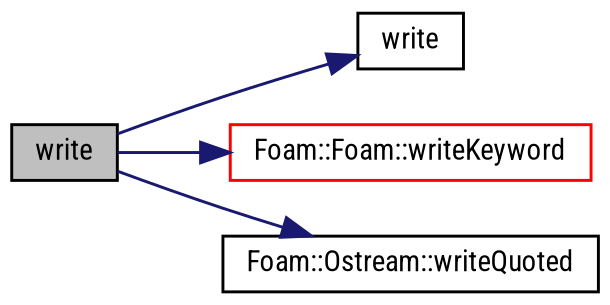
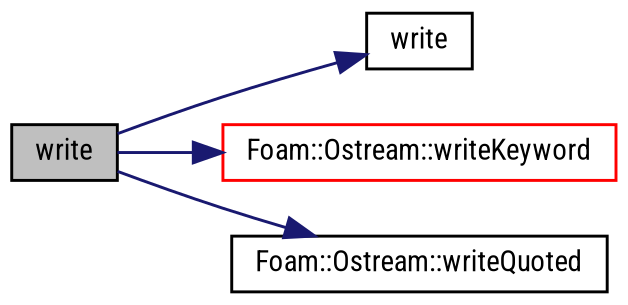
(411, 153) -> (419, 153)
